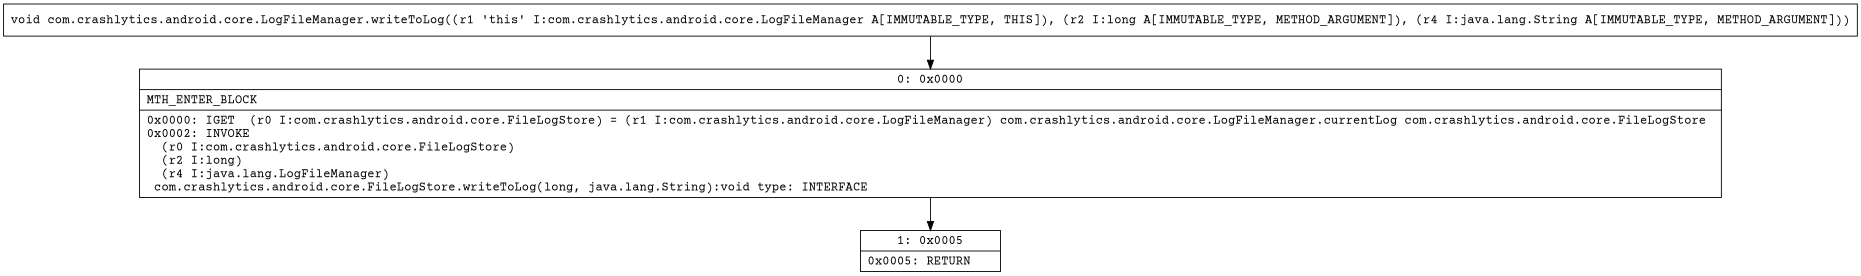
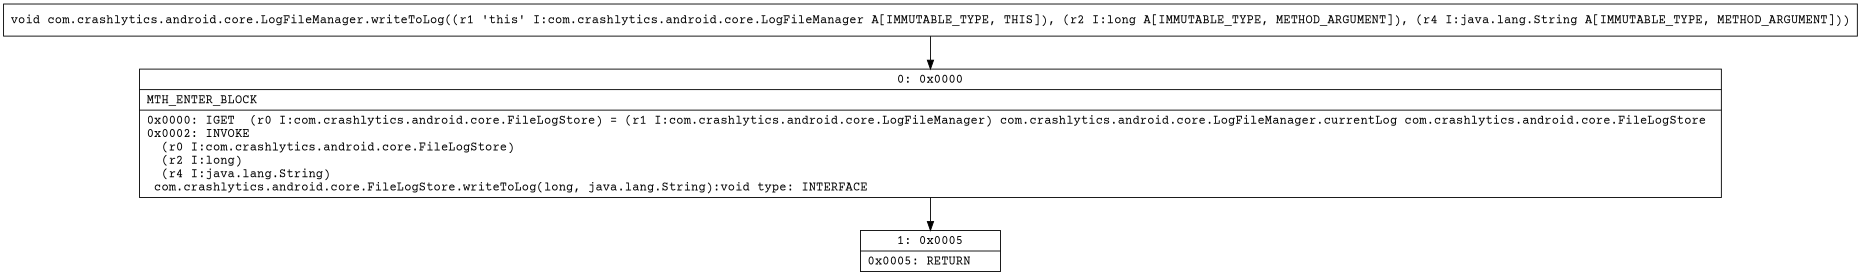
(268, 173) -> (239, 173)
